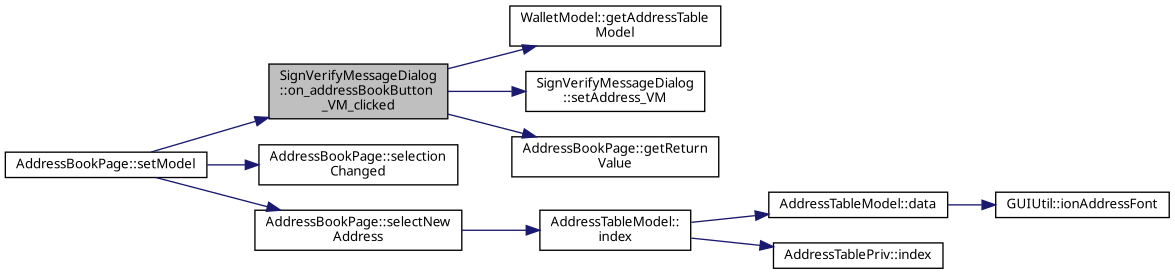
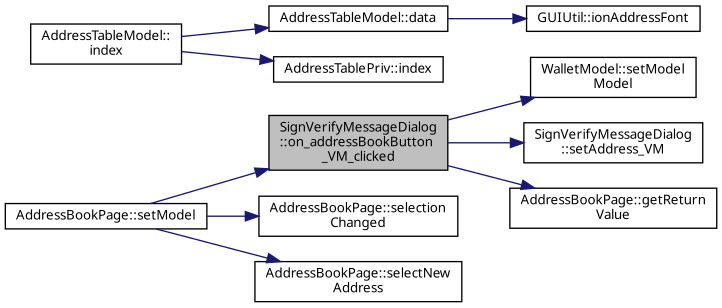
(615, 26) -> (613, 77)
(494, 230) -> none
